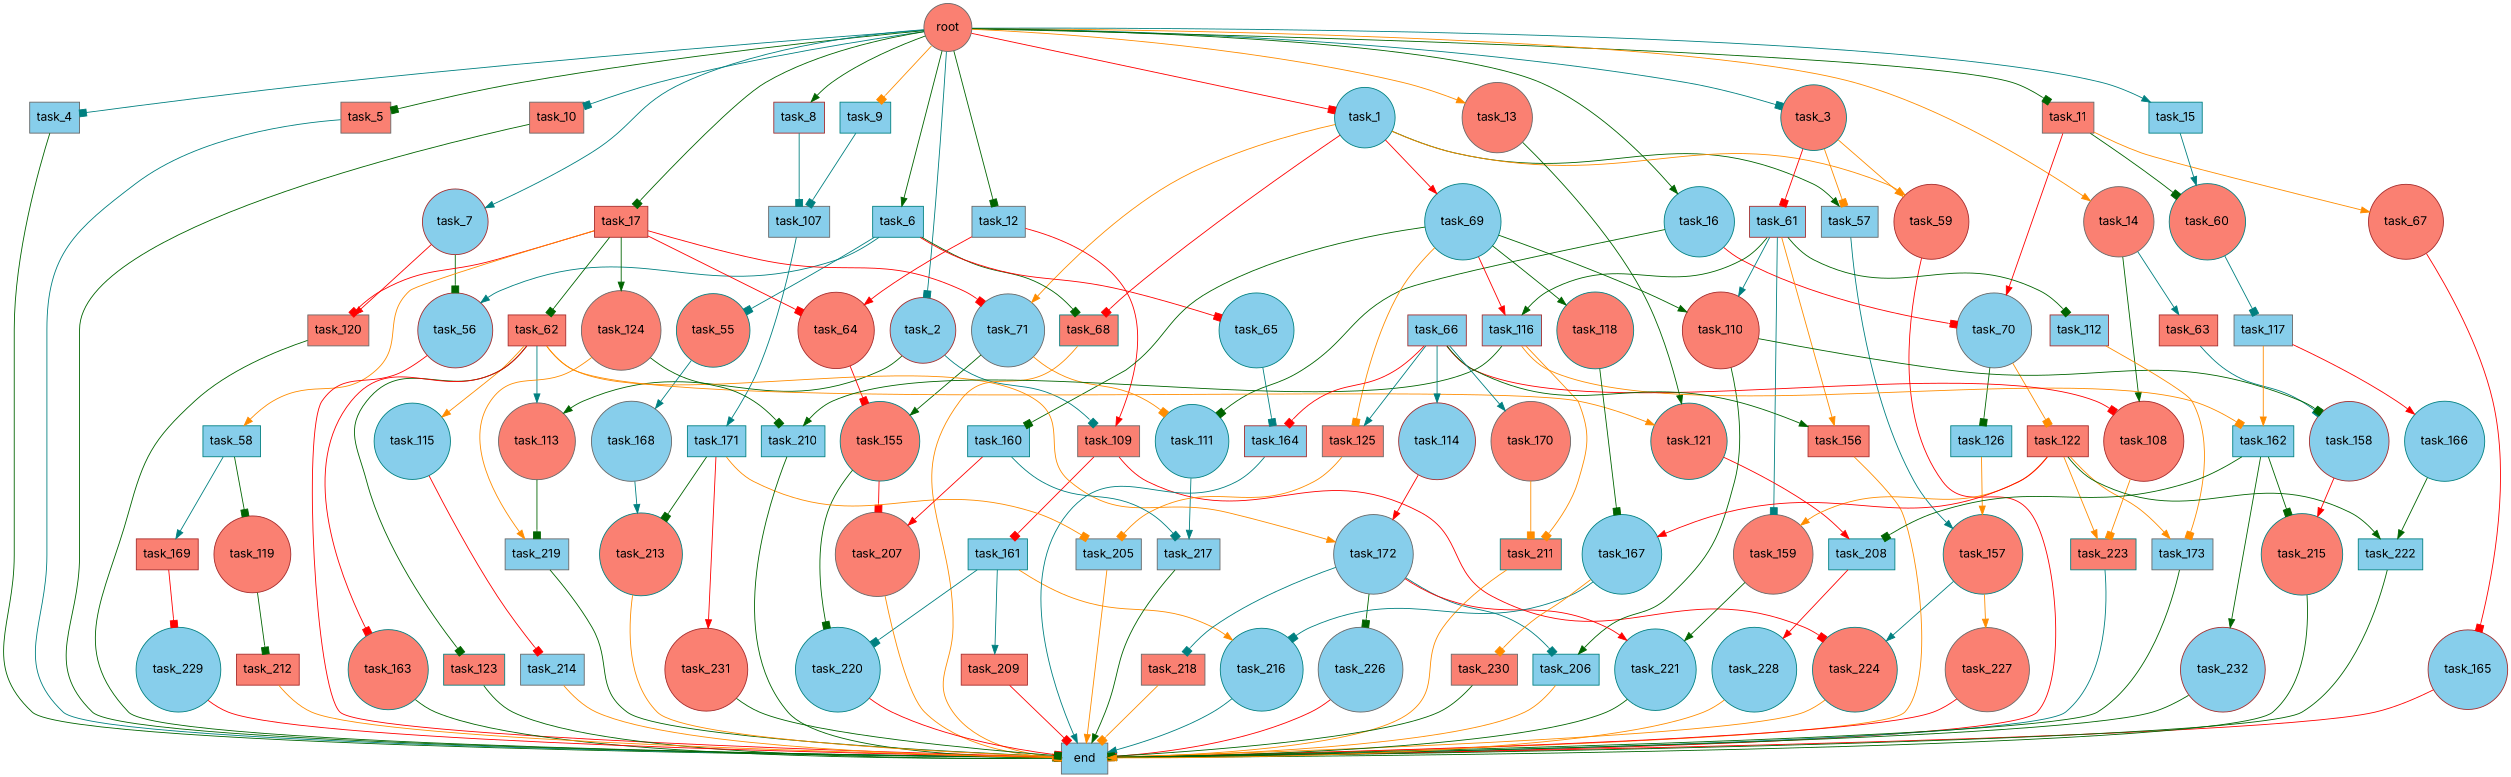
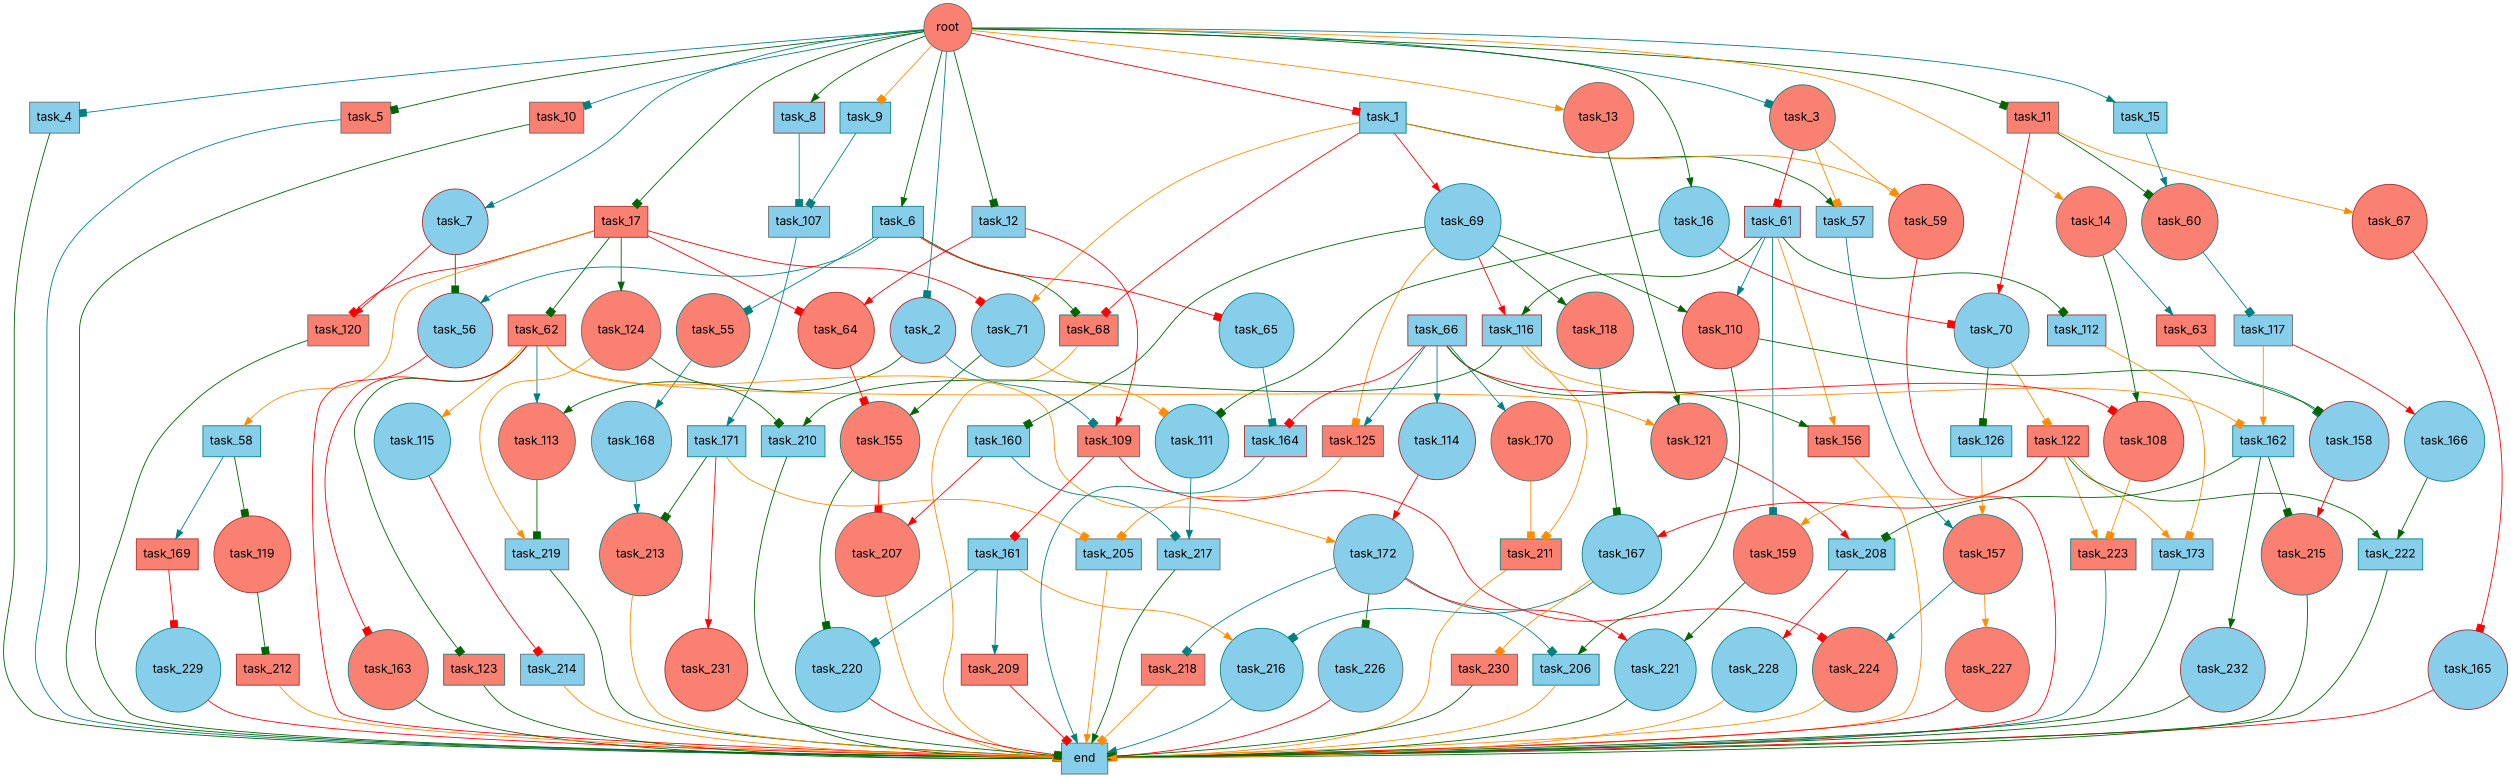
(1365, 118) -> (1383, 118)
